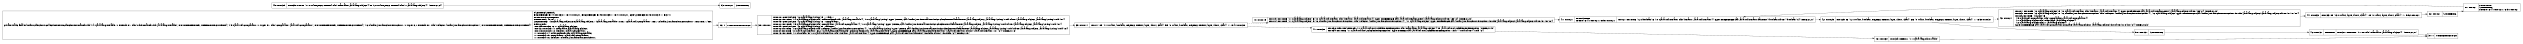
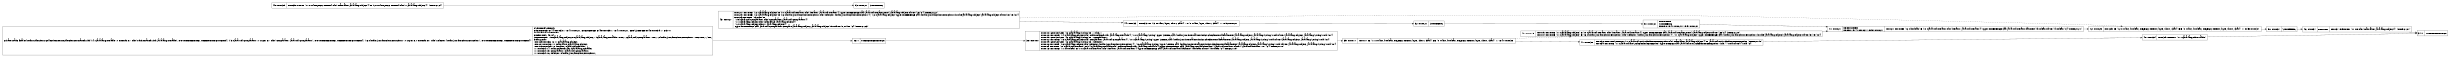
(1995, 19) -> (1570, 16)
